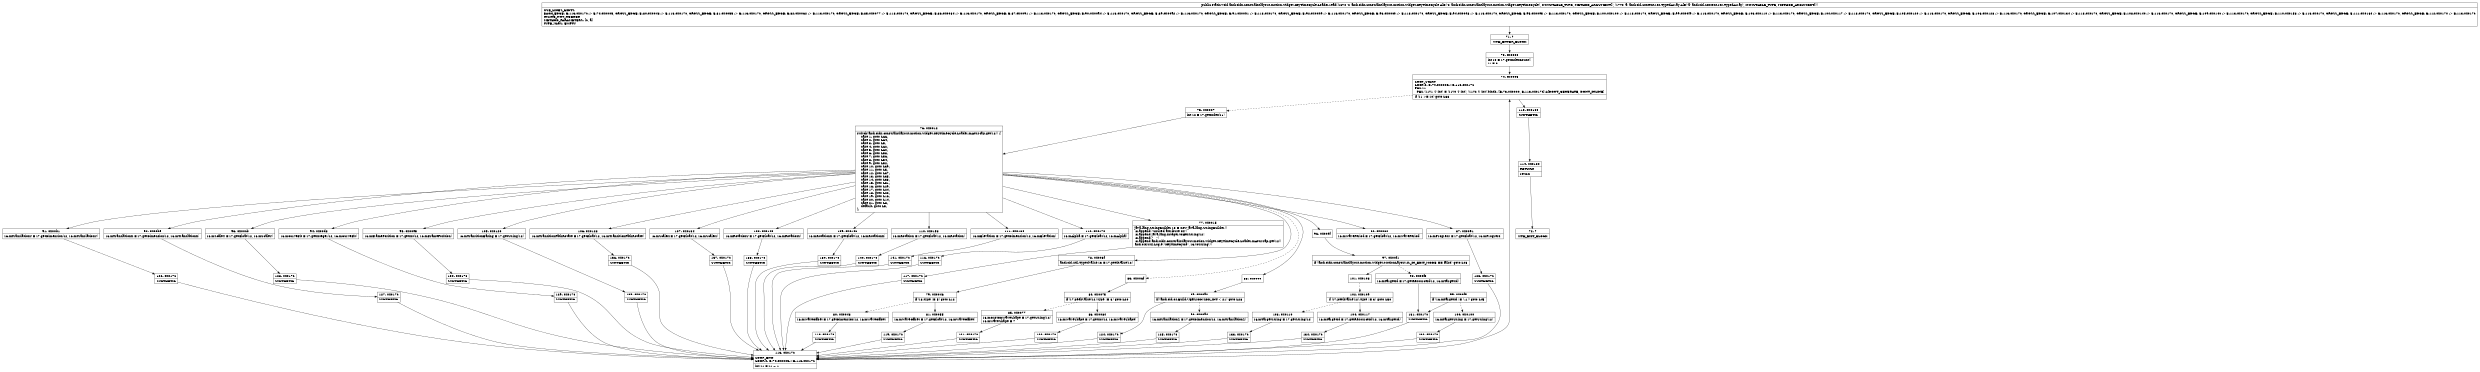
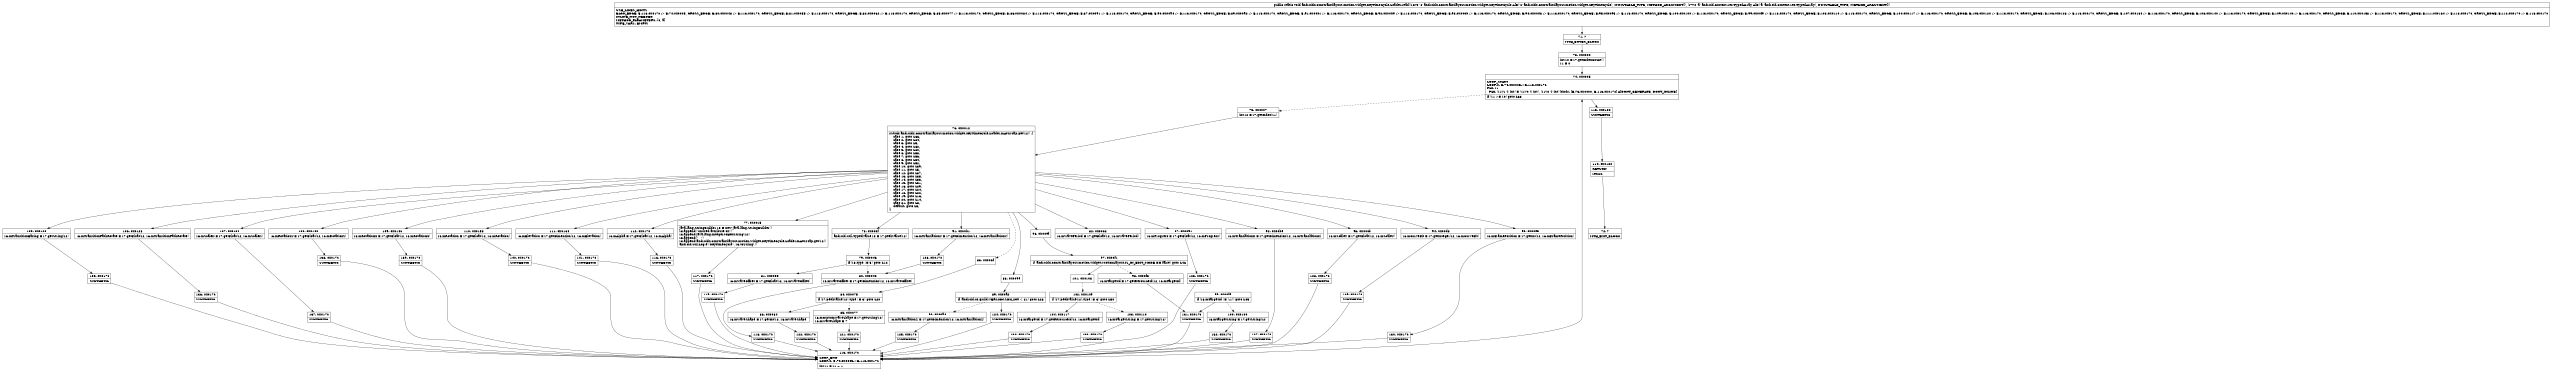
(462, 342) -> (904, 269)
